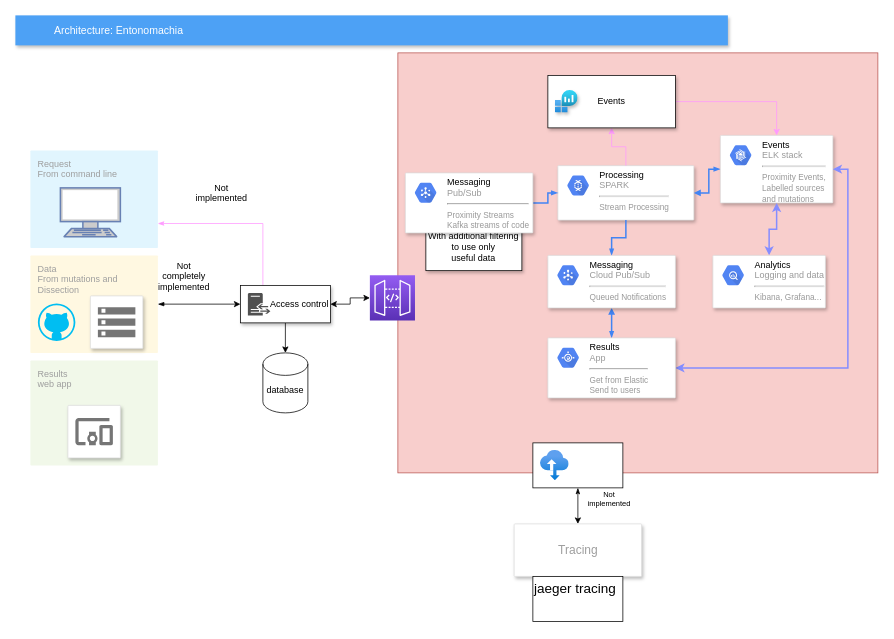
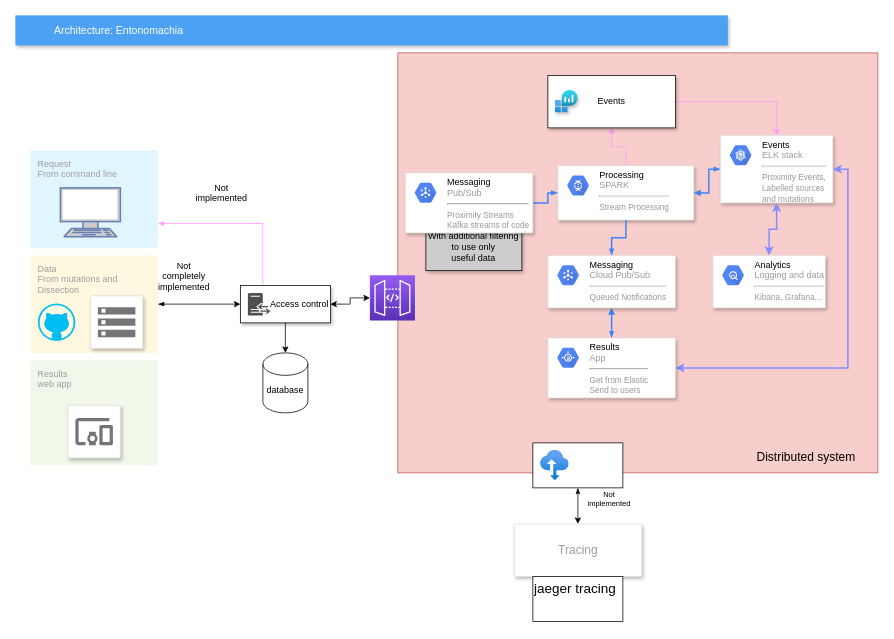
(474, 247) -> (474, 247)
none -> (806, 457)
